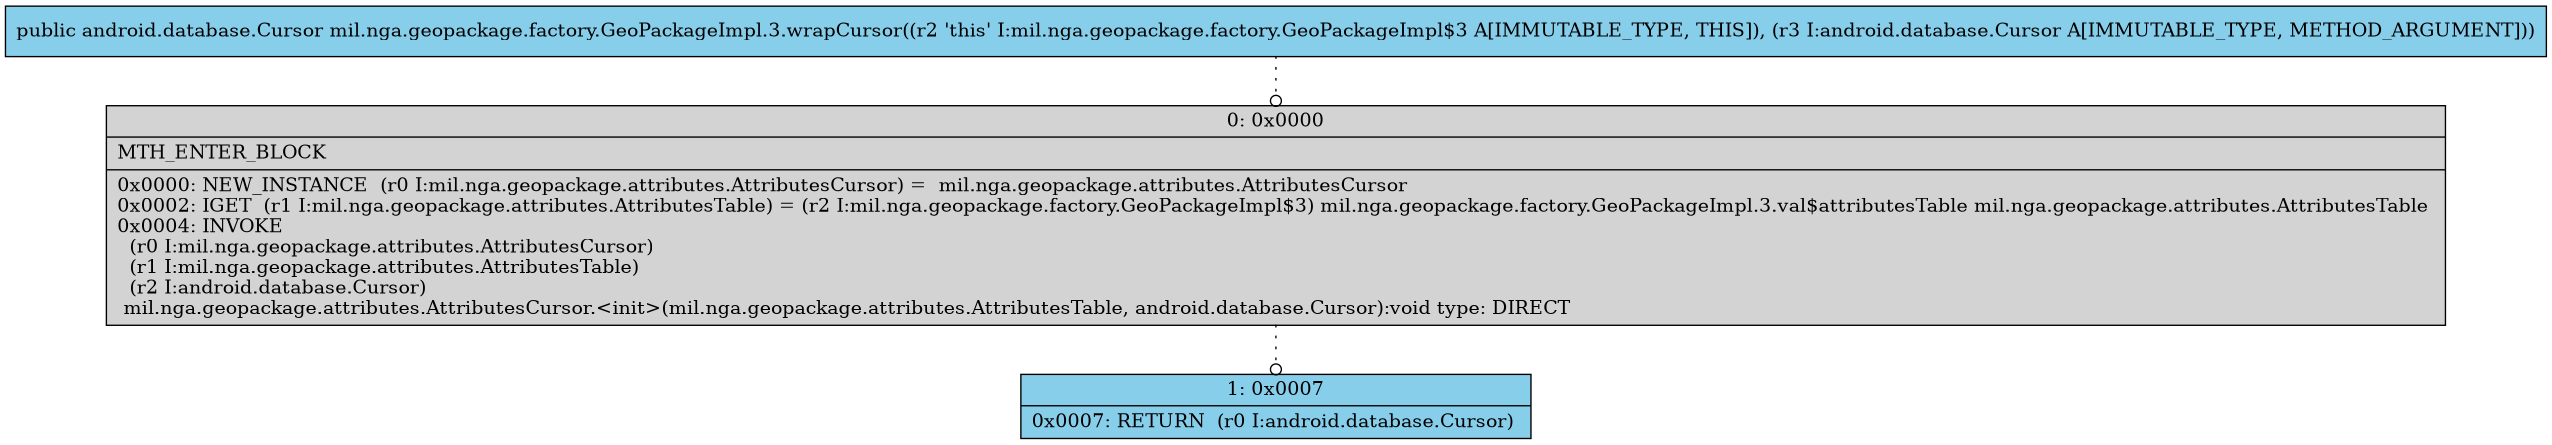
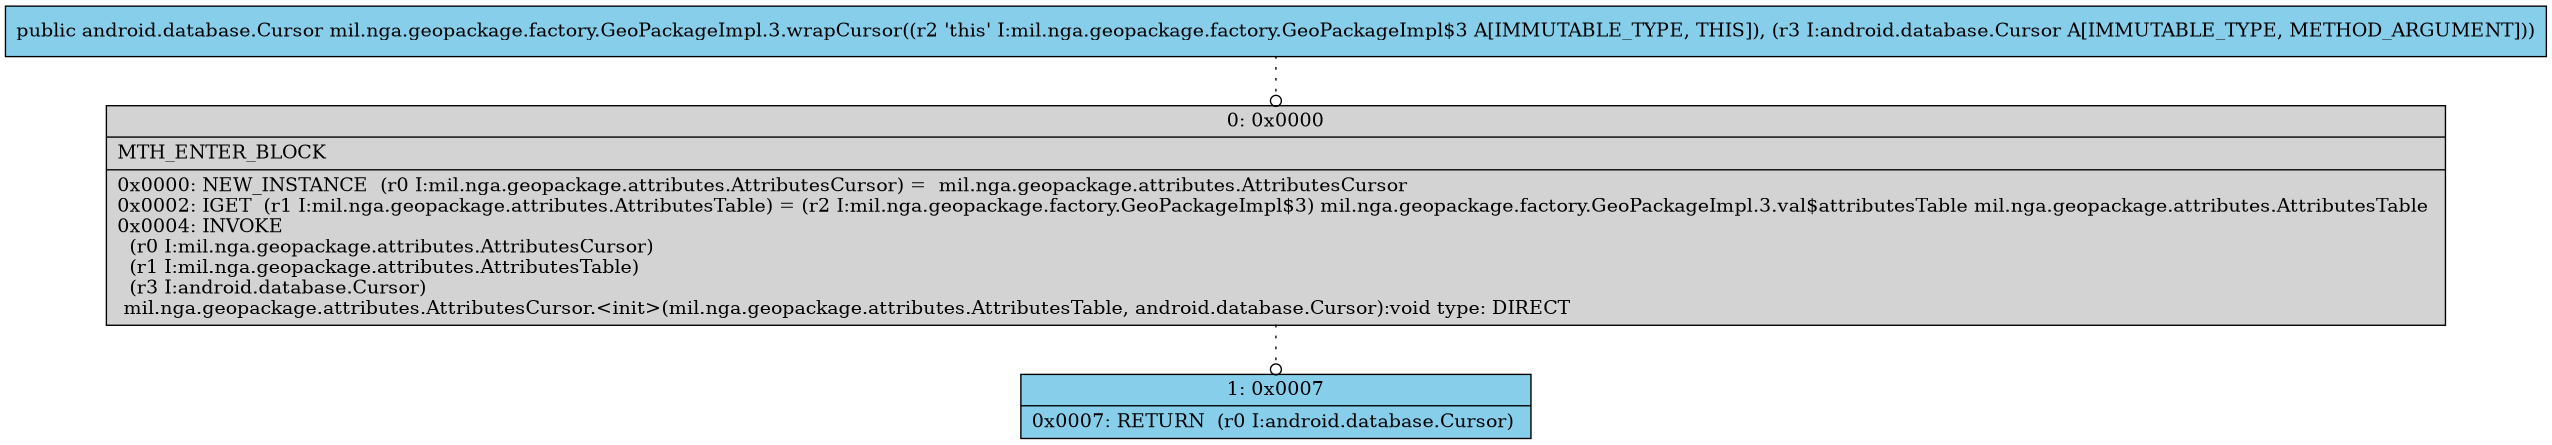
(272, 288) -> (272, 288)
